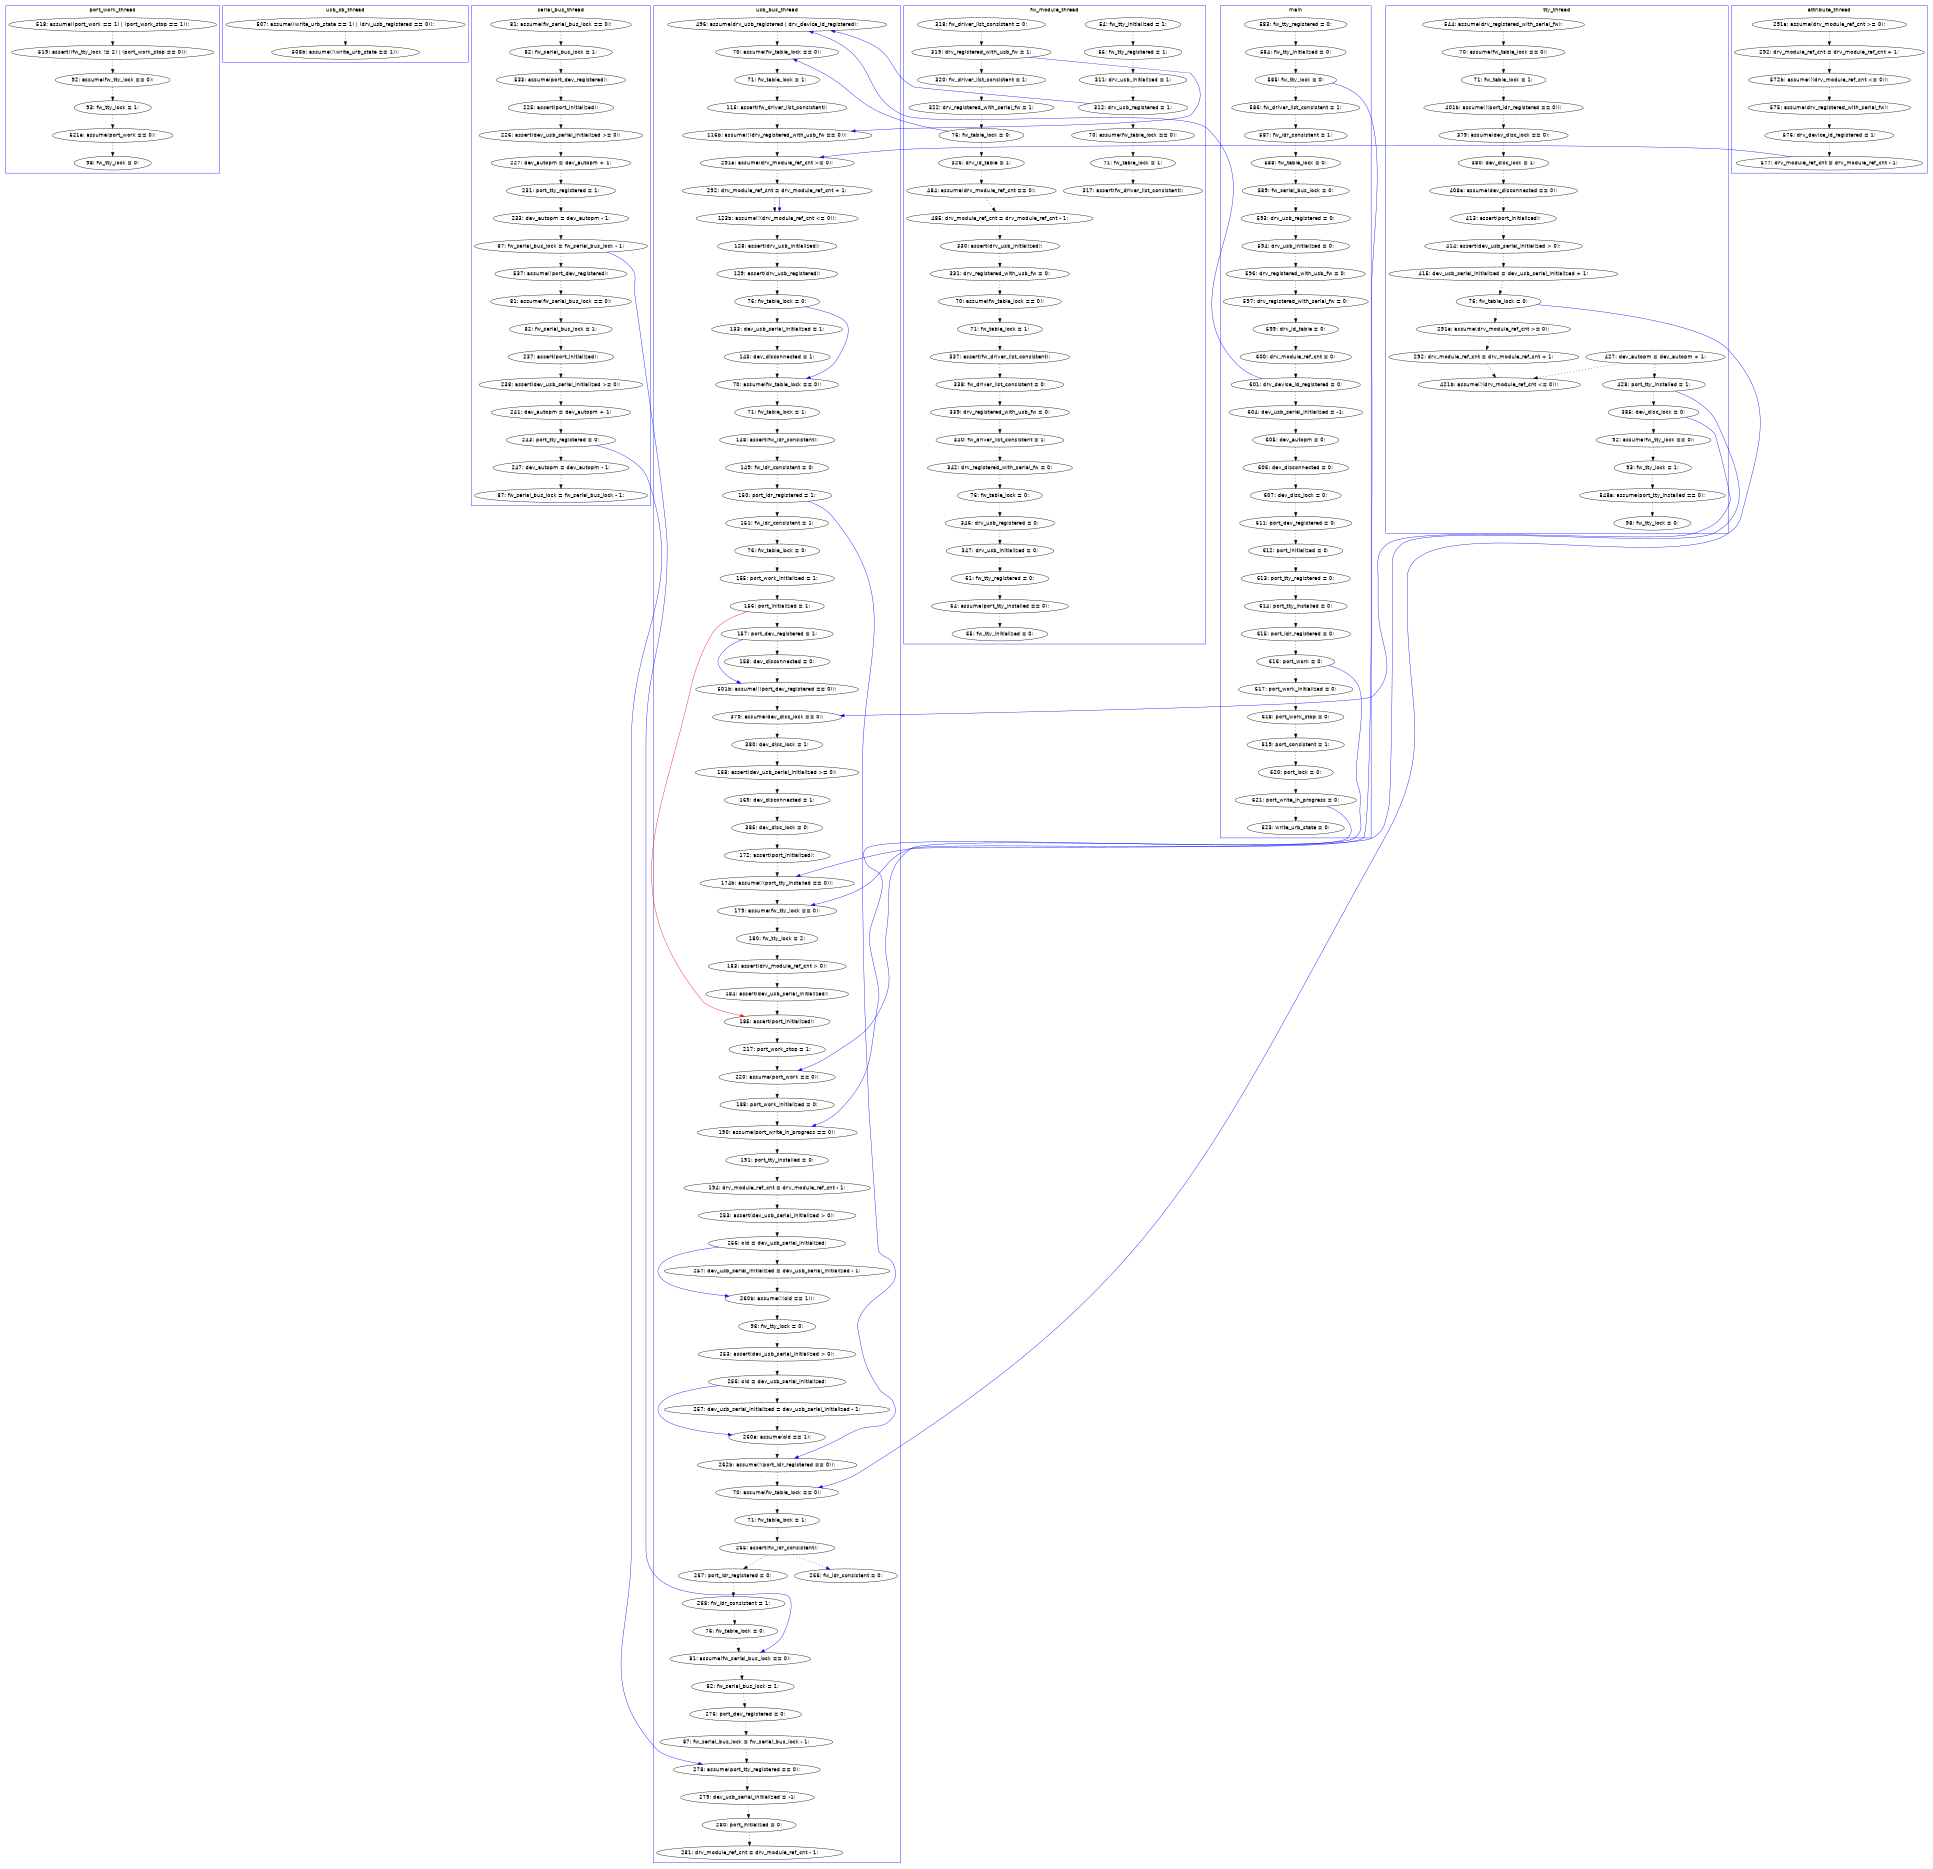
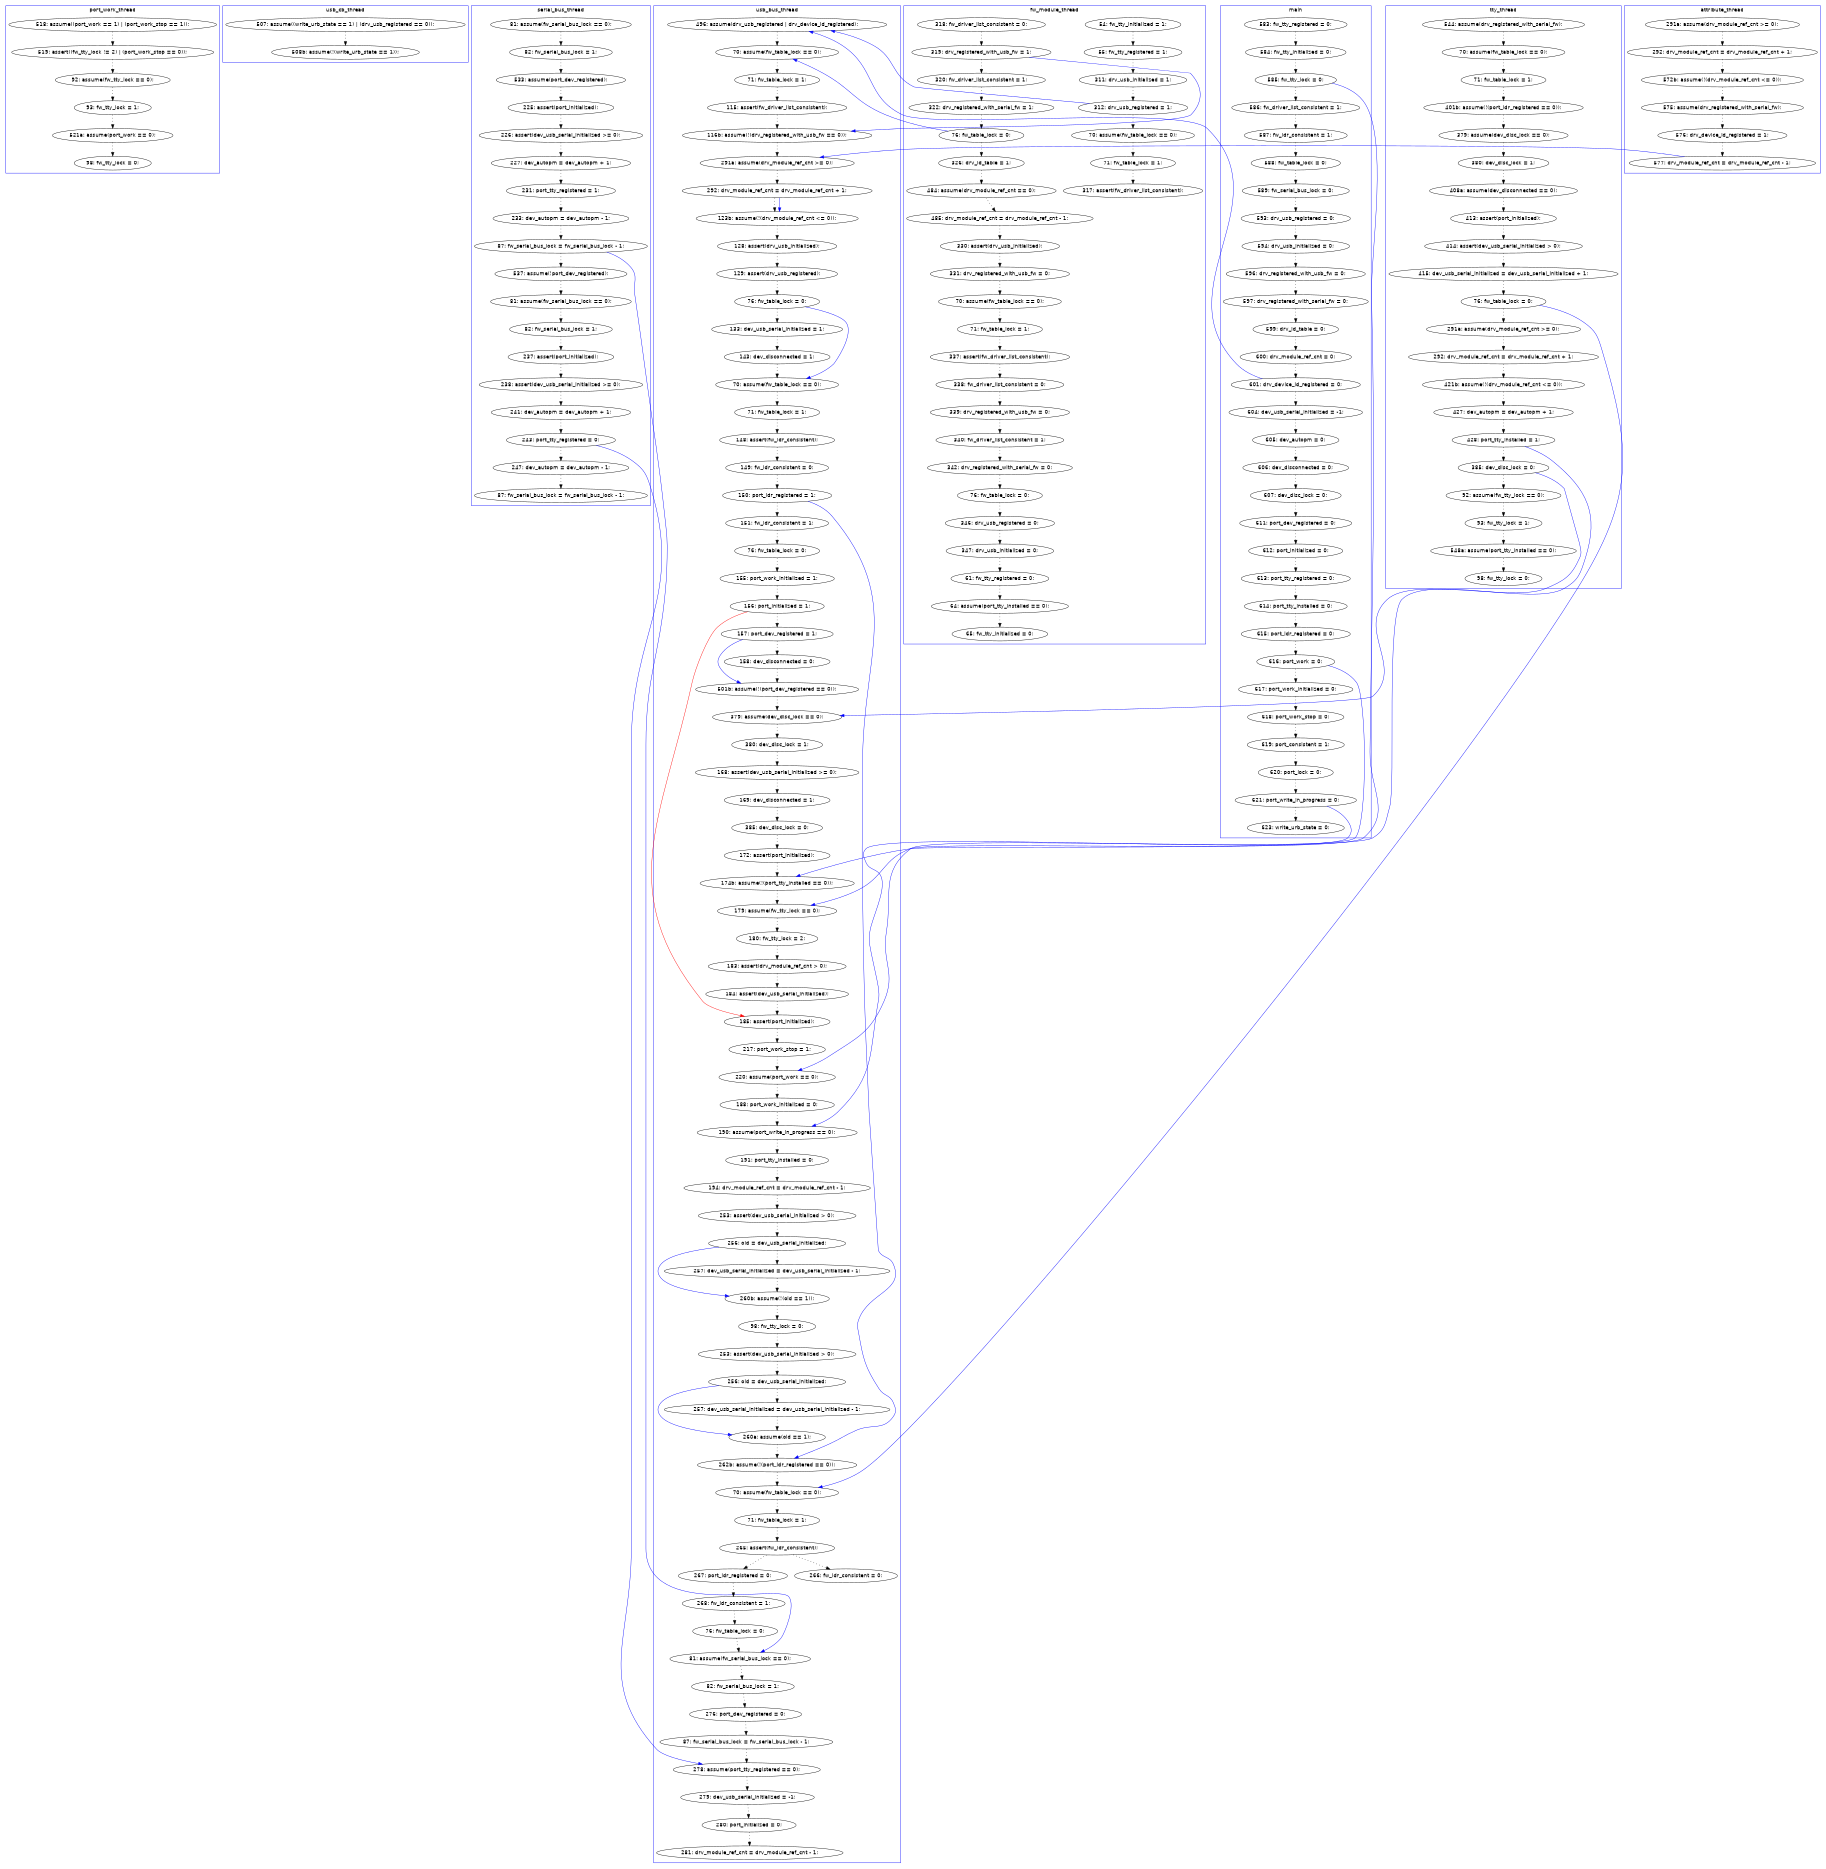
(1580, 370) -> (1503, 397)
(810, 1561) -> (810, 1561)
